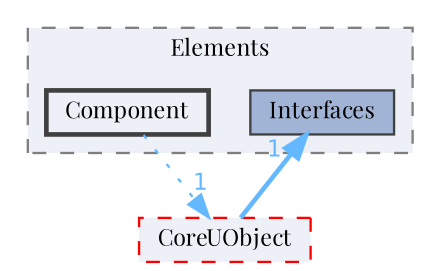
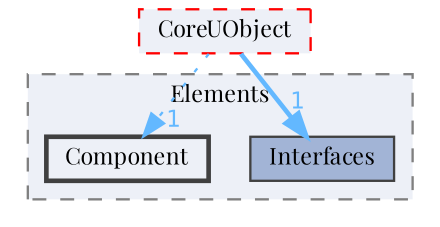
(169, 167) -> (181, 89)
